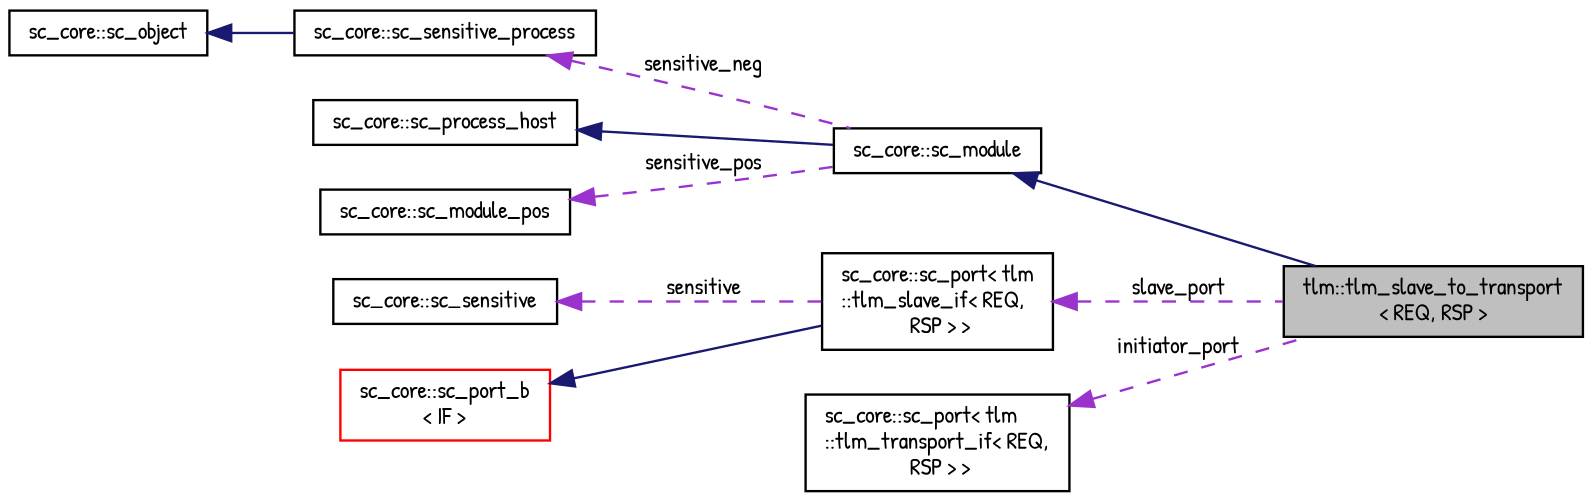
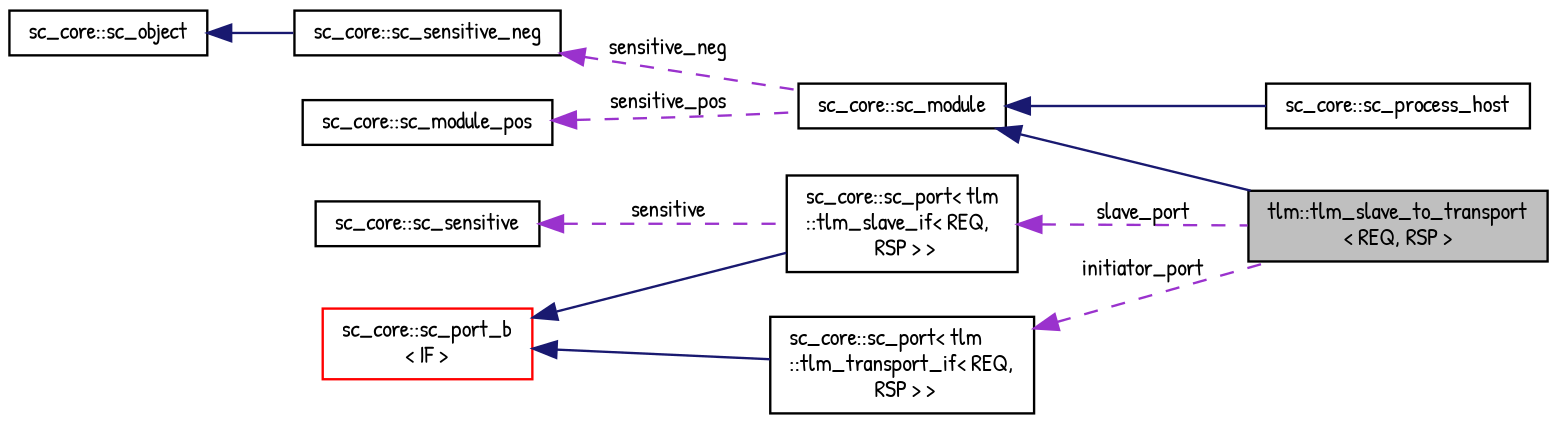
(445, 33) -> (428, 33)
(717, 138) -> (1148, 106)
none -> (663, 354)
